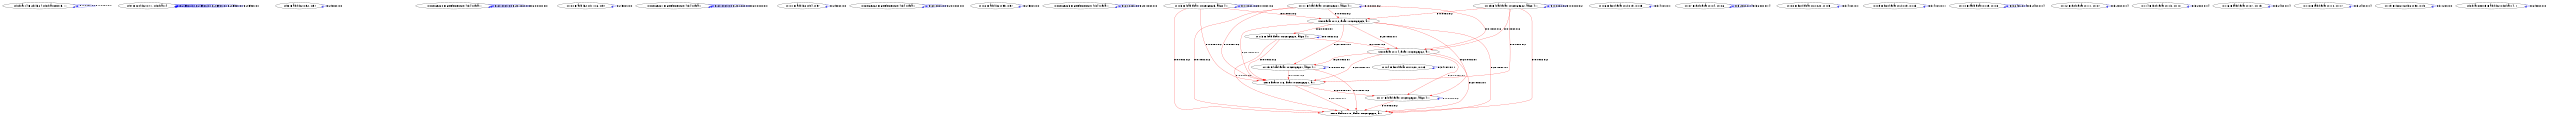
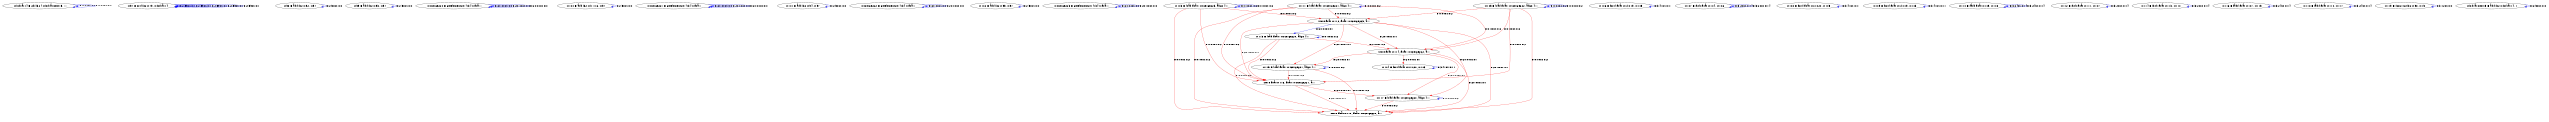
(147, 6) -> (147, 6)
none -> (369, 6)
(1314, 29) -> (1314, 29)
(1349, 68) -> (1403, 59)
